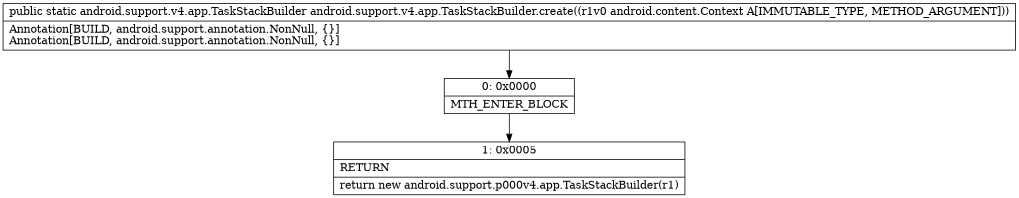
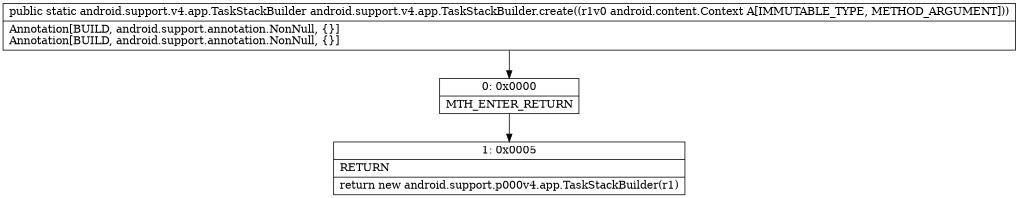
(509, 104) -> (509, 104)
